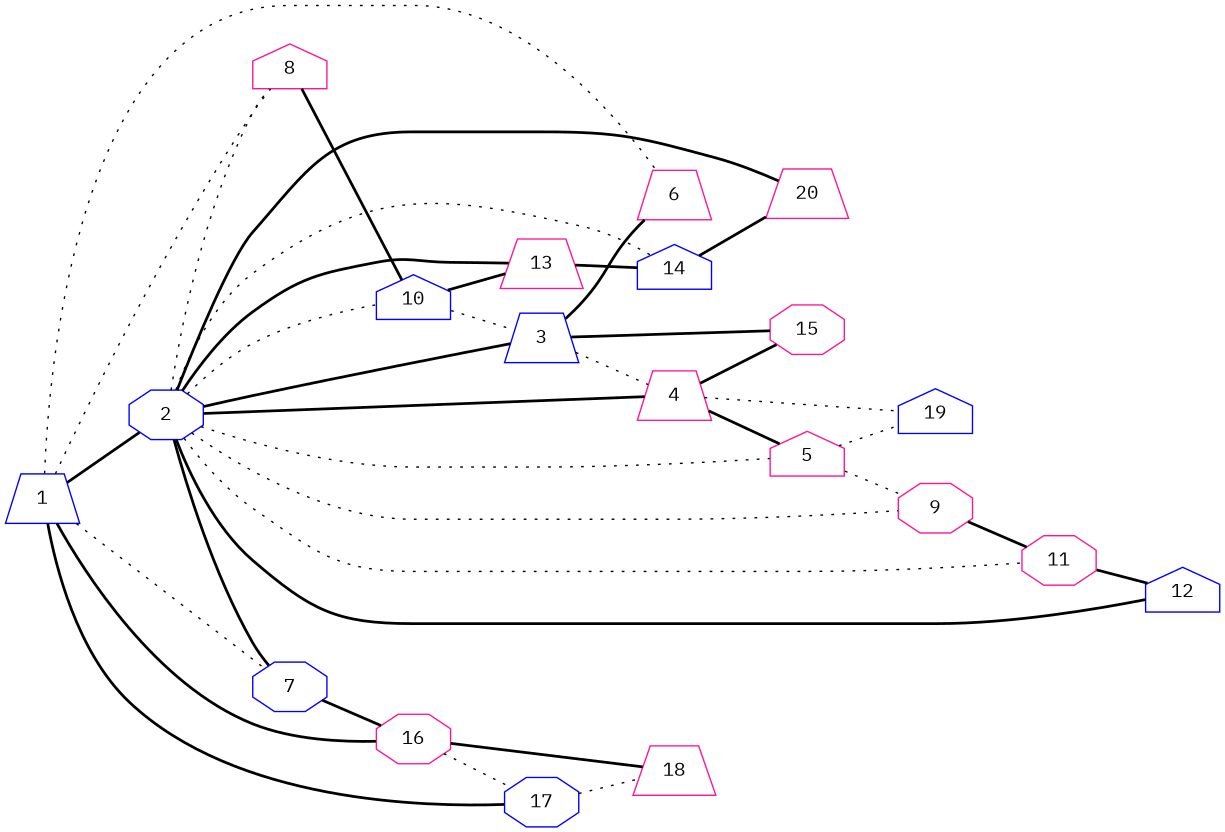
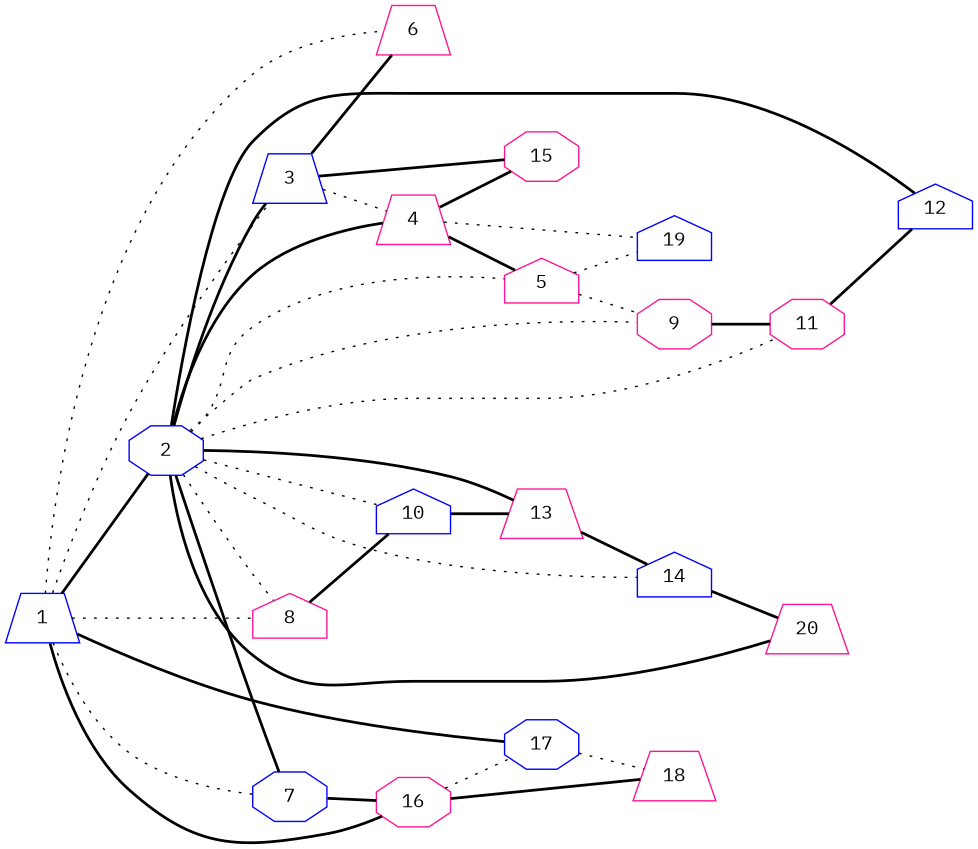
(483, 320) -> (143, 389)
